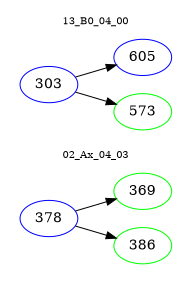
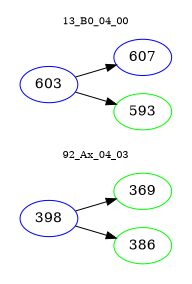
(143, 57) -> (143, 57)
(49, 85) -> (49, 85)
(143, 112) -> (143, 112)
(96, 156) -> (96, 156)
(49, 219) -> (49, 219)
